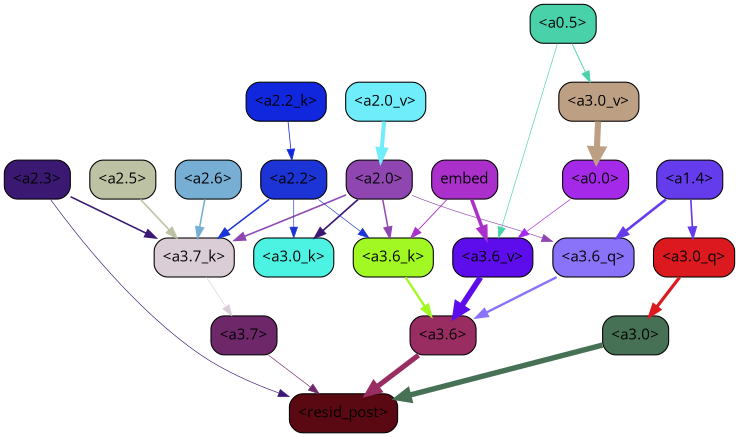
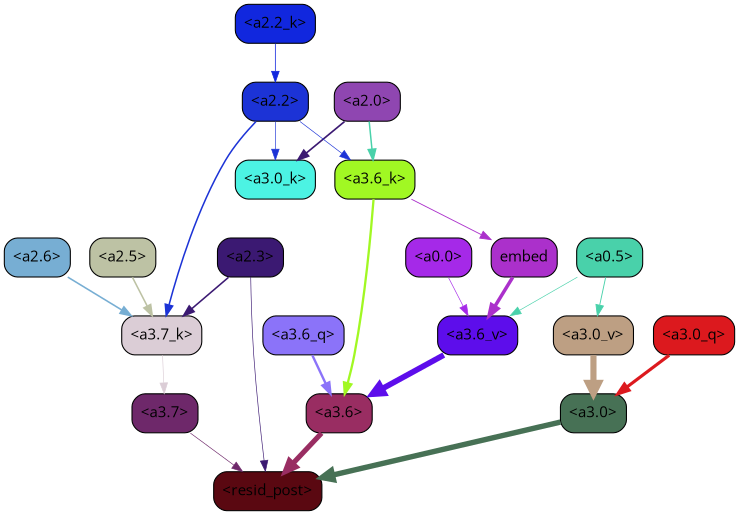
(386, 102) -> none
(597, 135) -> (593, 369)
(690, 180) -> none
(385, 213) -> (371, 135)
(300, 214) -> none
(433, 215) -> (446, 217)
(470, 216) -> none
